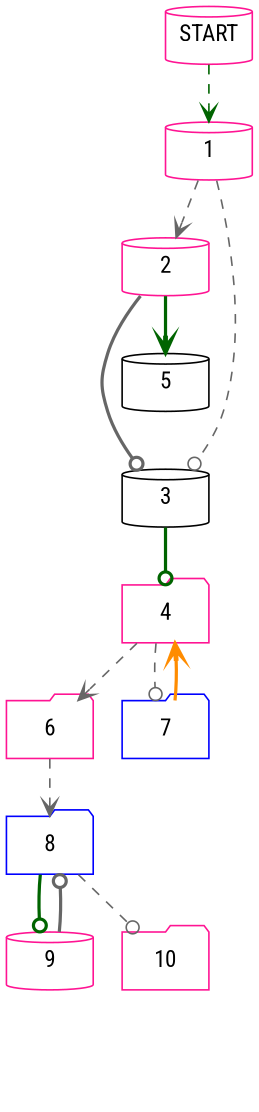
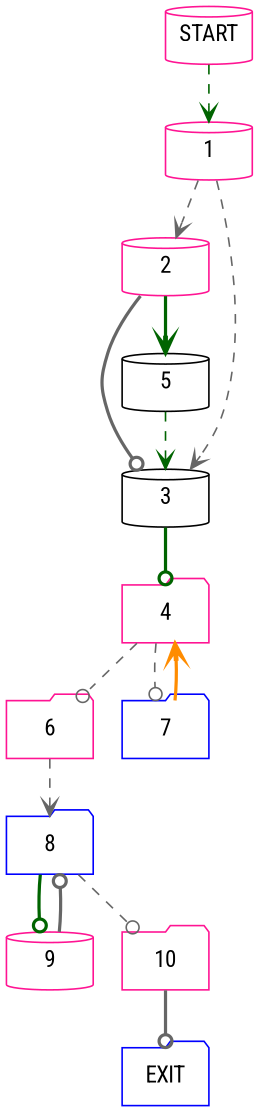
(235, 322) -> (235, 322)
none -> (166, 432)
(113, 666) -> (113, 666)
none -> (166, 1077)
